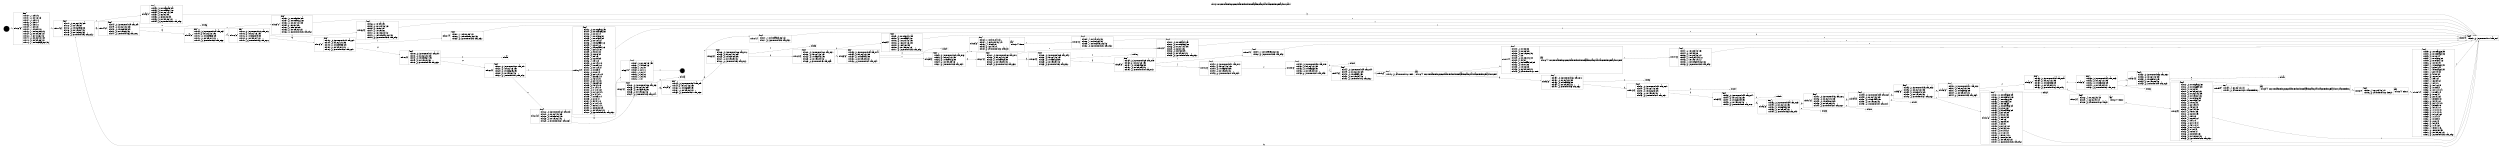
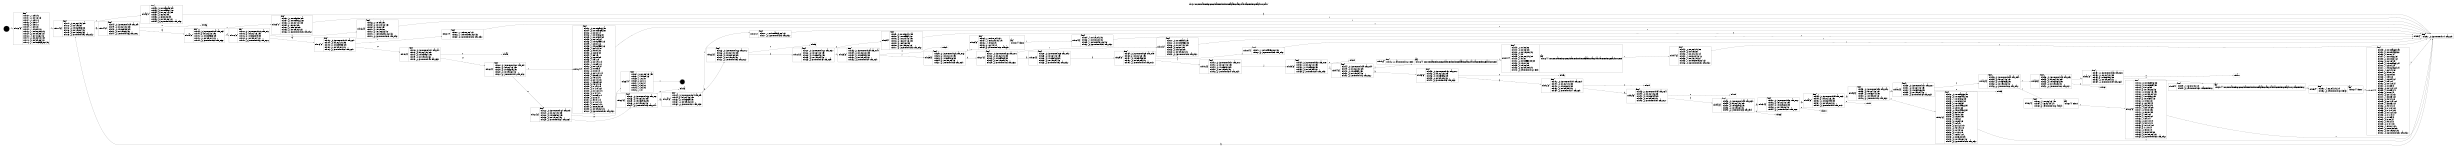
(1135, 55) -> none
(1508, 79) -> (1394, 73)
